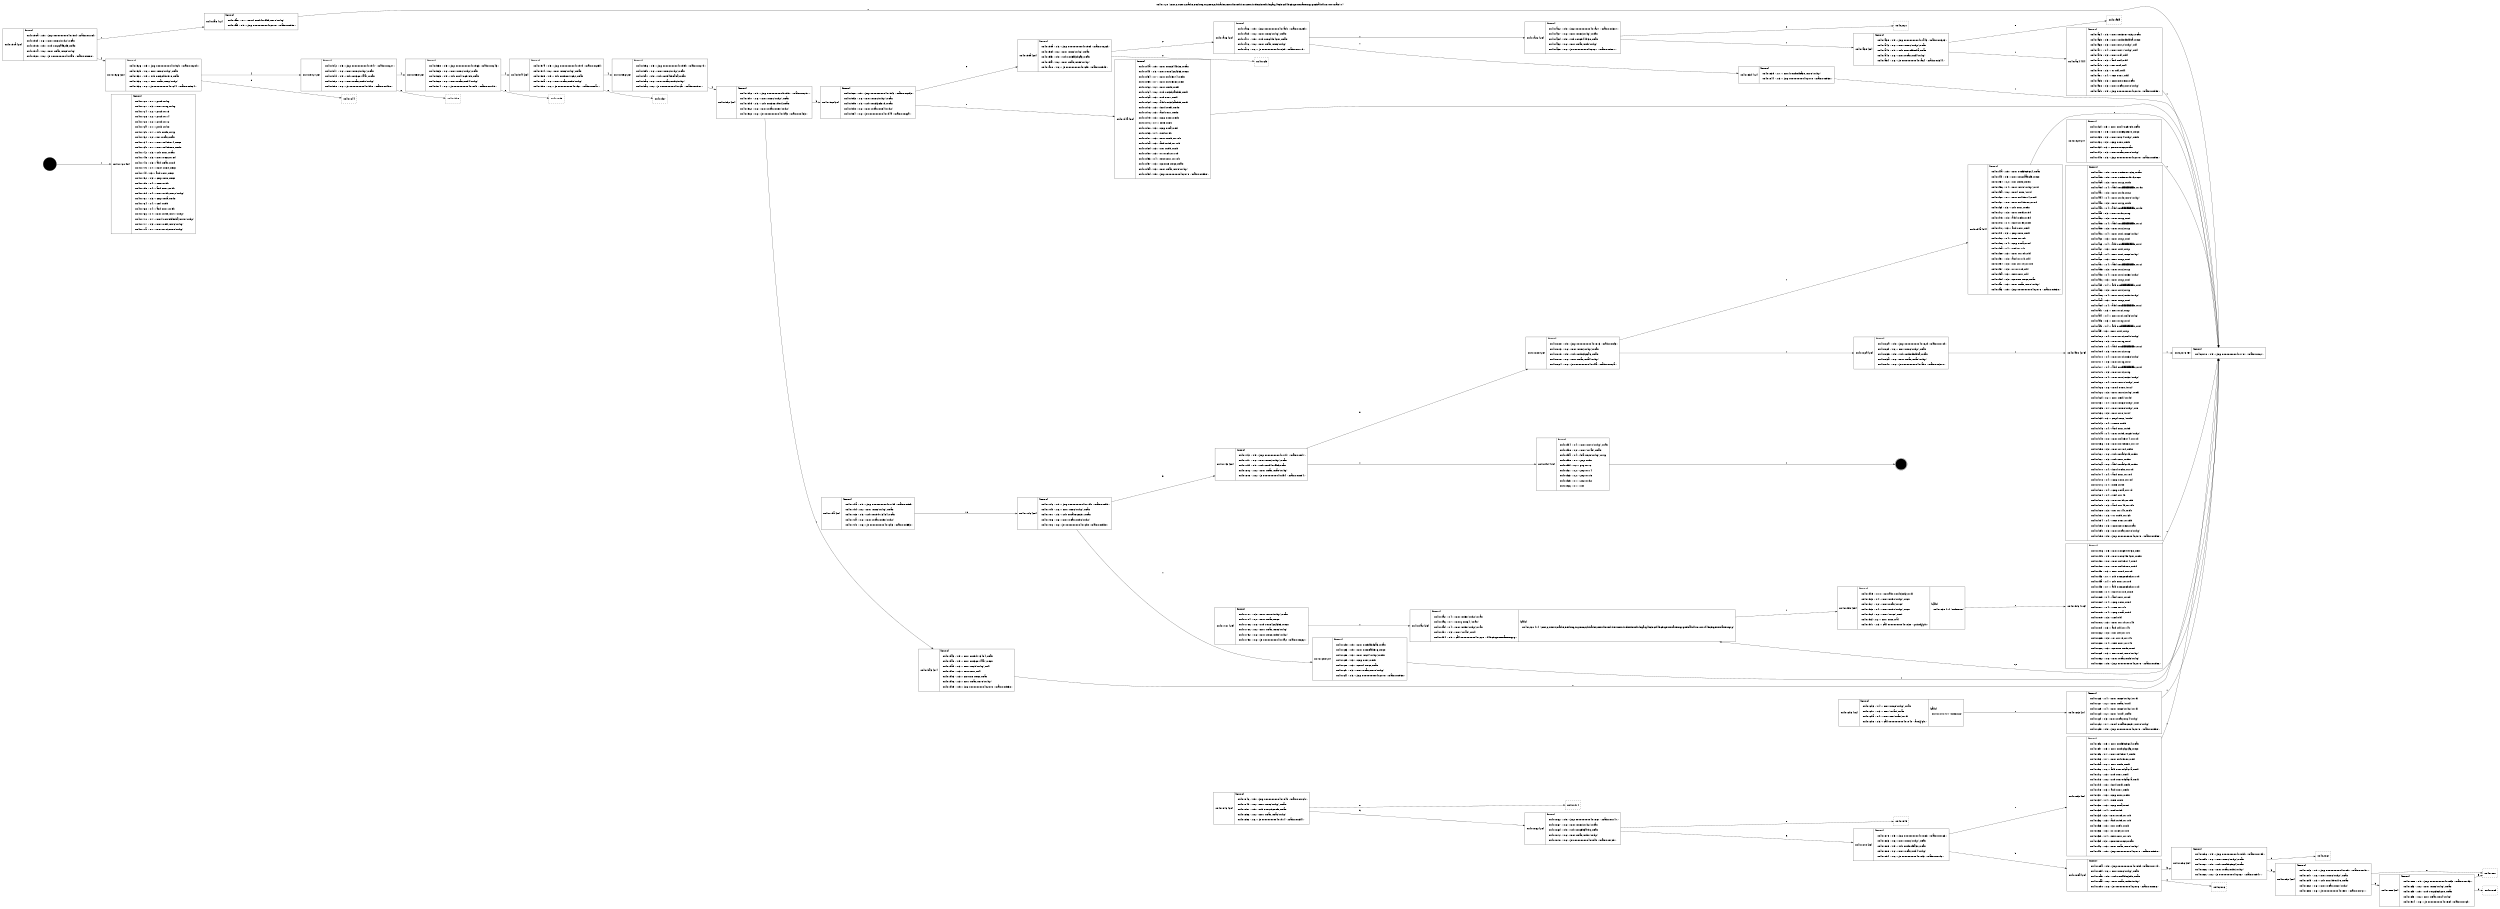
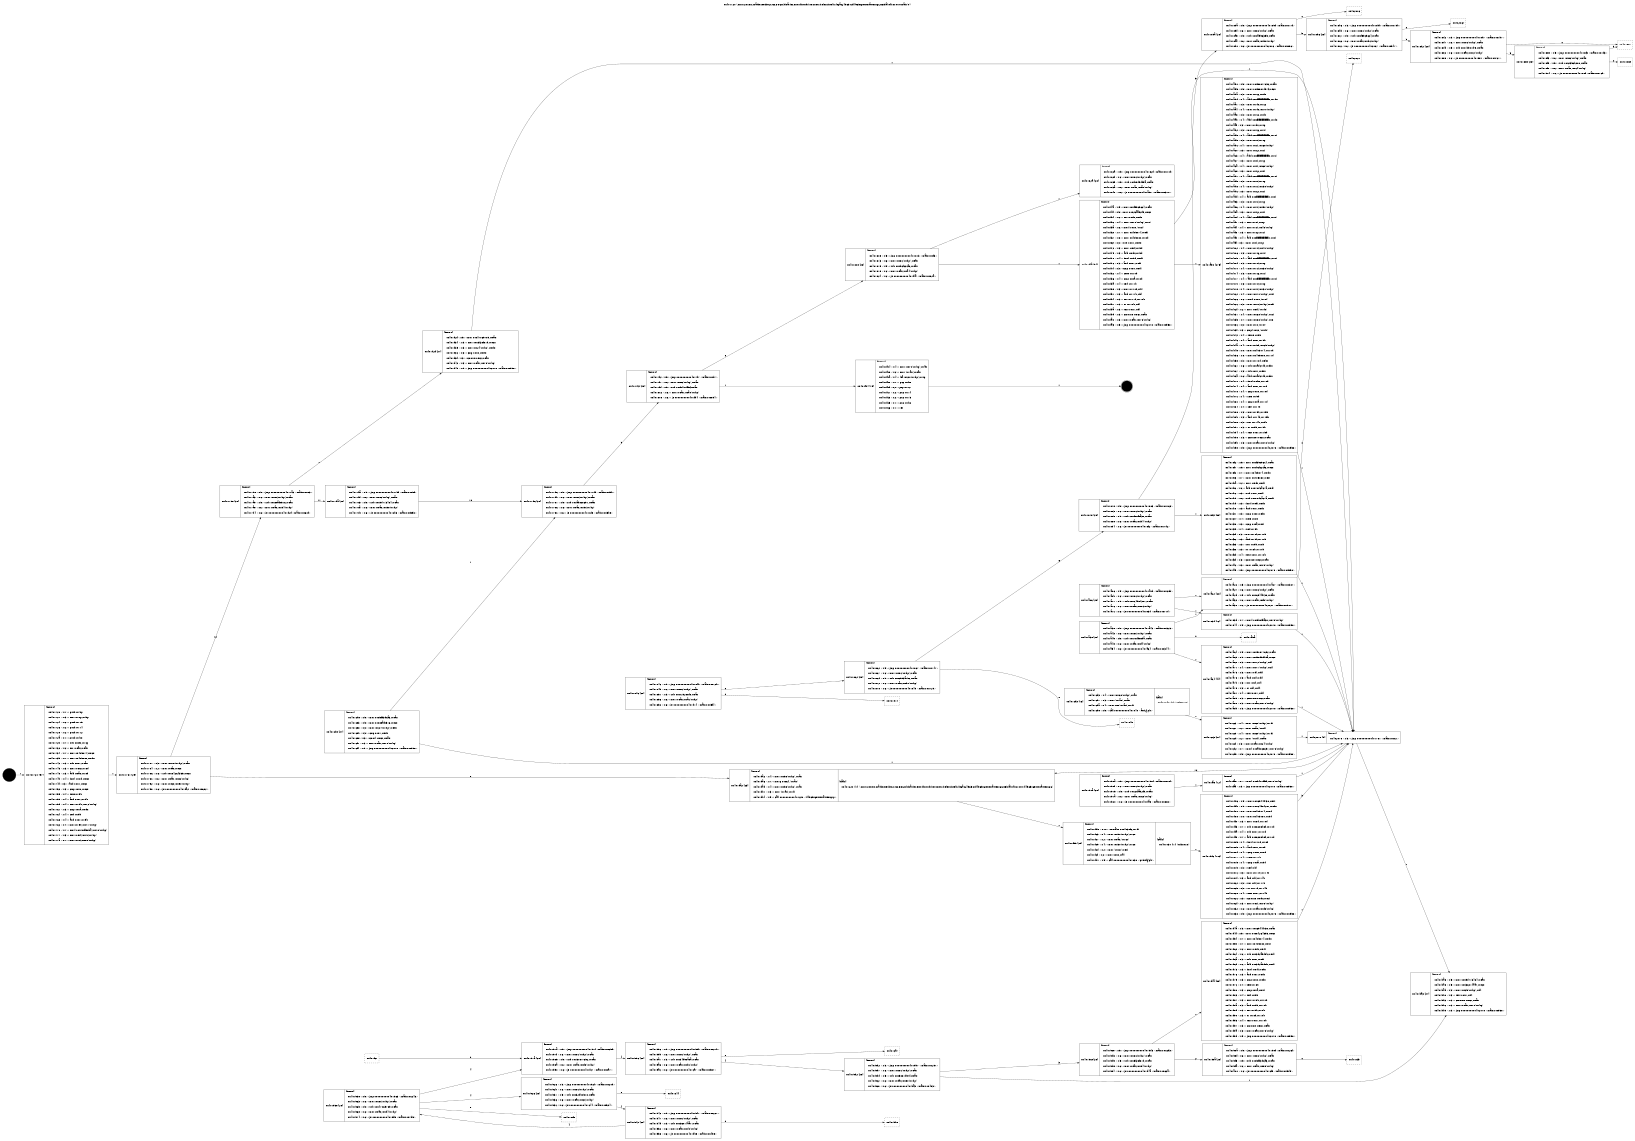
(1736, 43) -> (1189, 618)
(1162, 47) -> none
(100, 60) -> (470, 1100)
(627, 95) -> (450, 1058)
(2006, 353) -> (1186, 265)
none -> (267, 501)
(2167, 531) -> (1302, 796)
(1360, 625) -> (470, 776)
(1178, 626) -> (472, 615)
(1753, 687) -> (1403, 857)
none -> (112, 775)
none -> (892, 1051)
